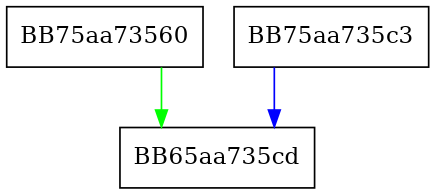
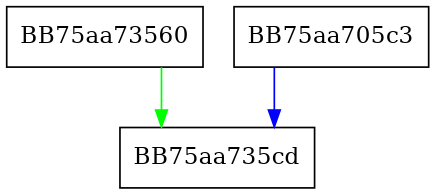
(331, 37) -> (331, 37)
(217, 158) -> (217, 158)
